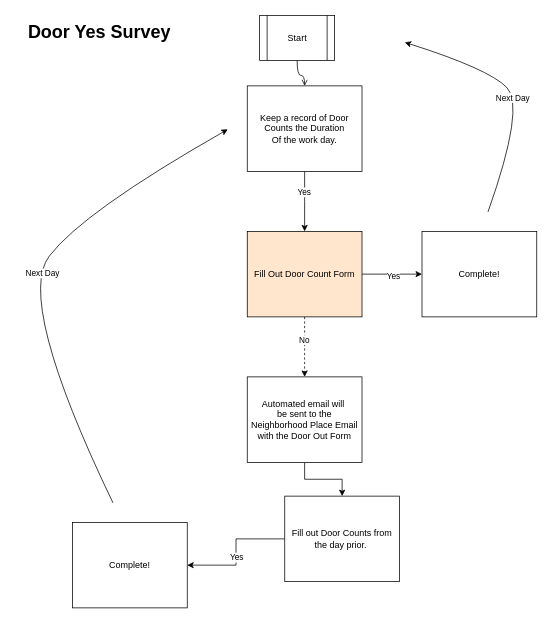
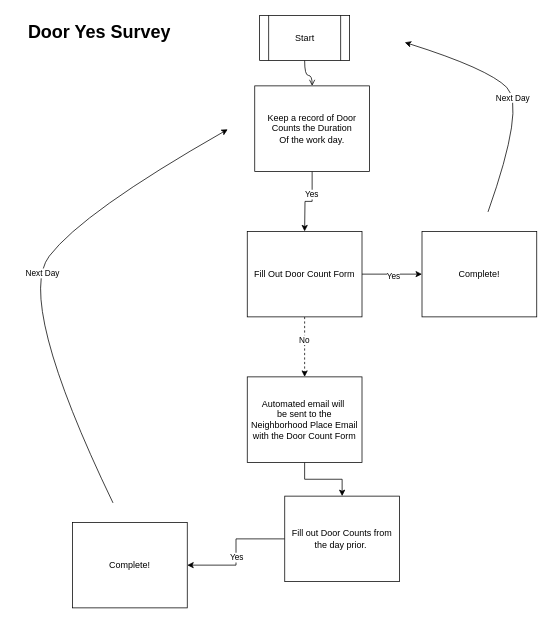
(297, 38) -> (305, 38)
(305, 129) -> (312, 129)
(305, 274) -> (305, 274)
(305, 420) -> (305, 420)
